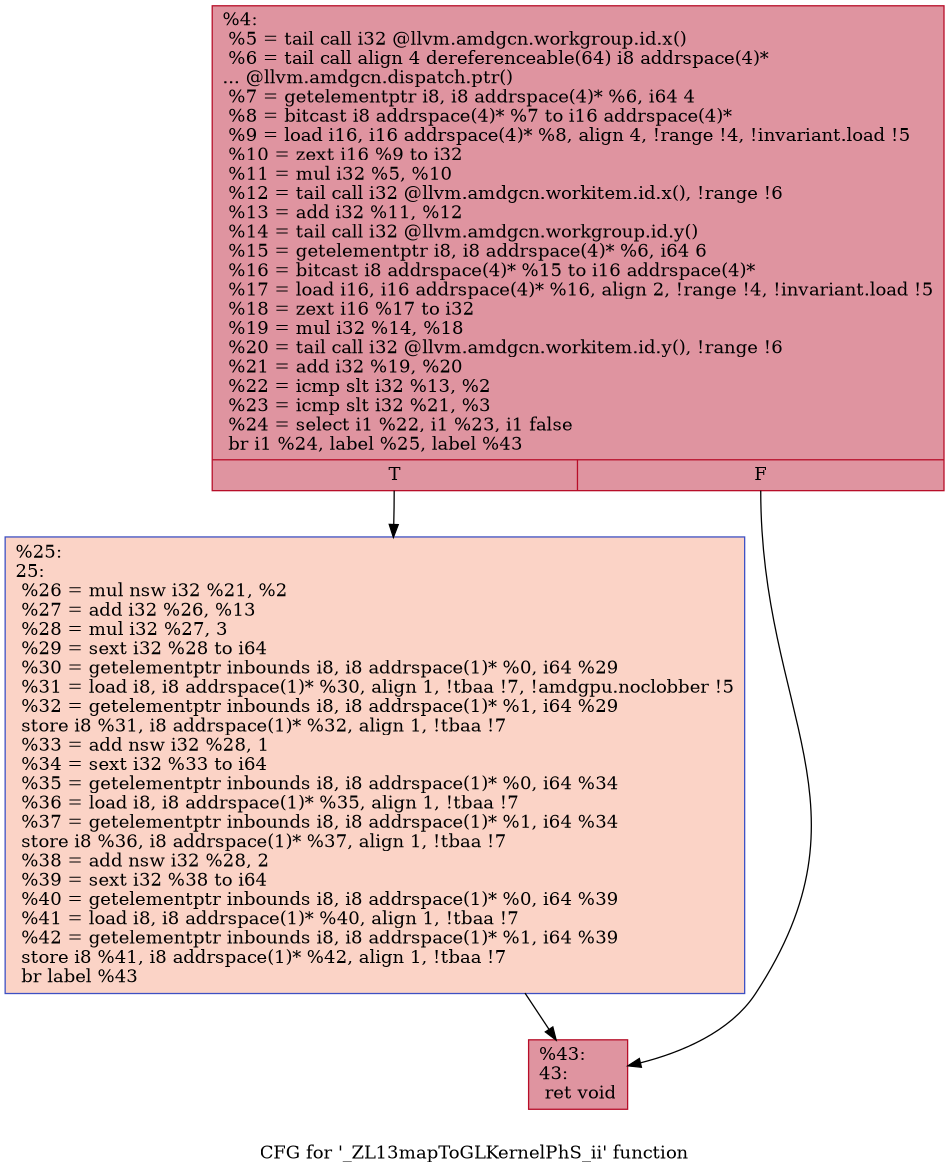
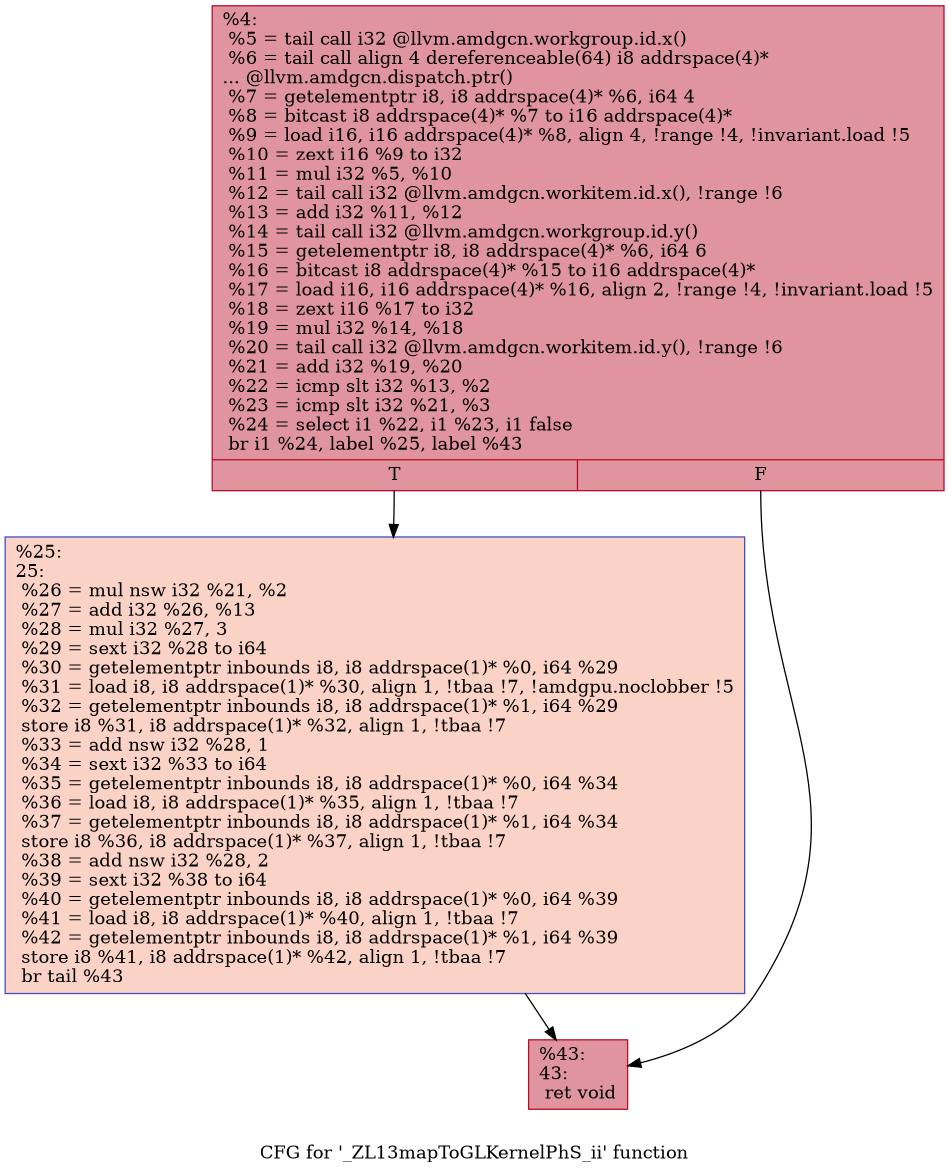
(77, 977) -> (70, 977)
